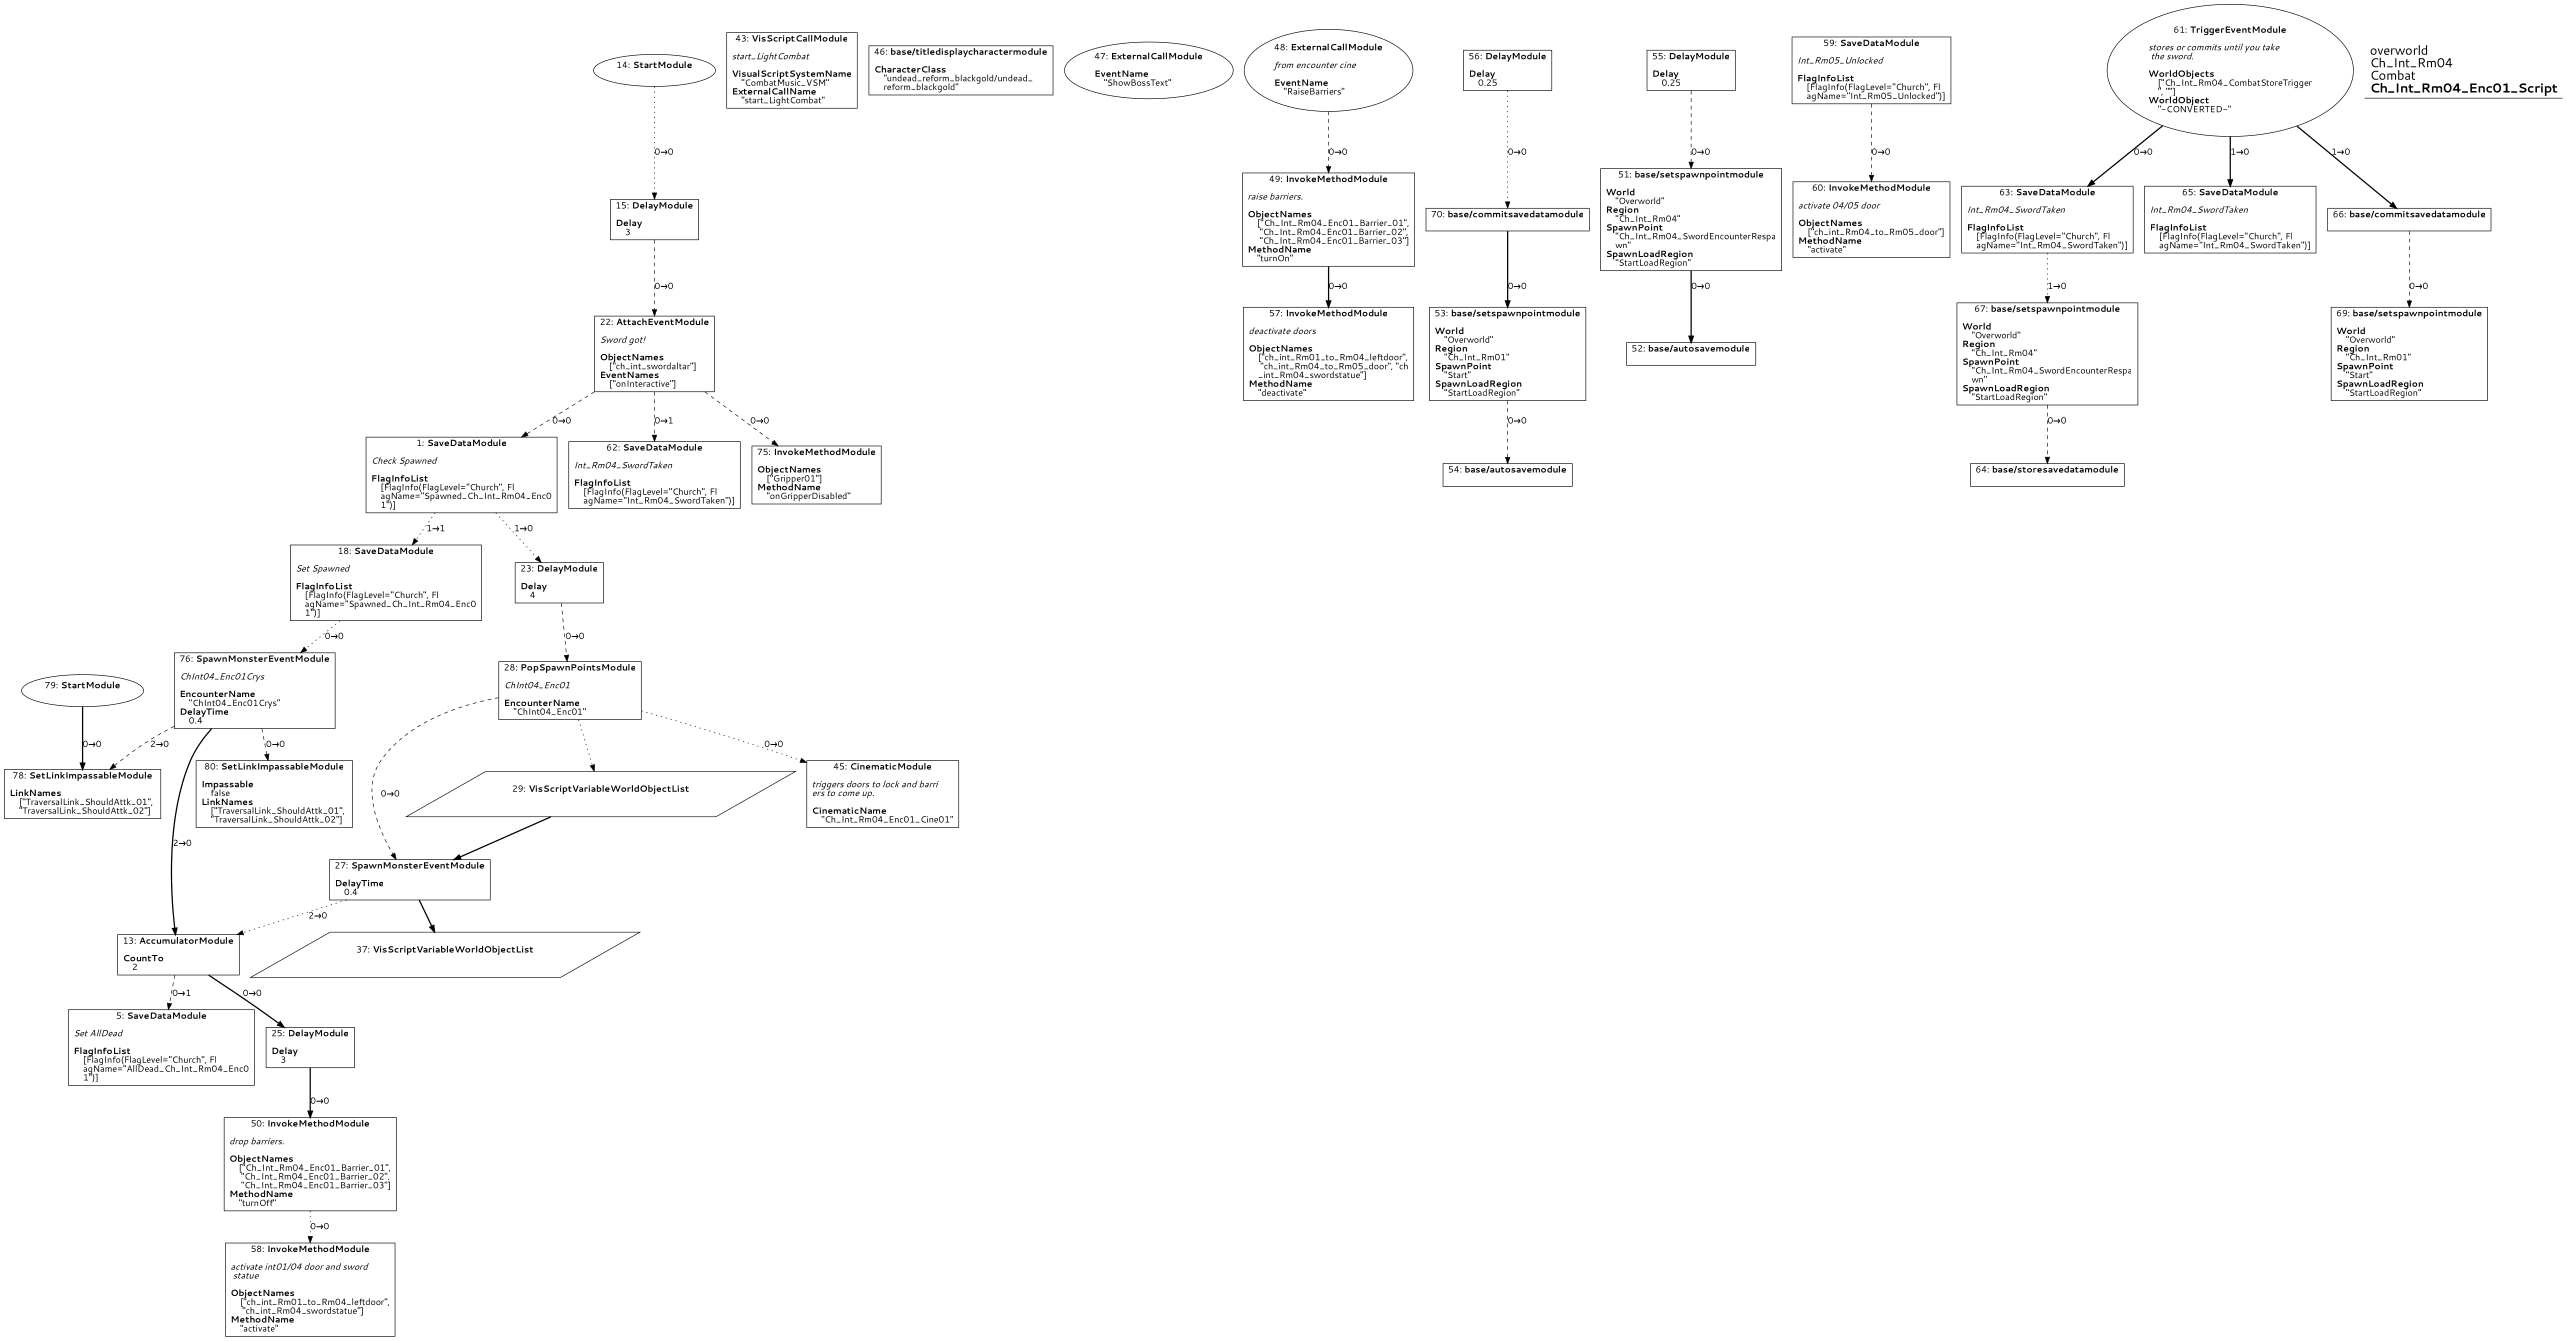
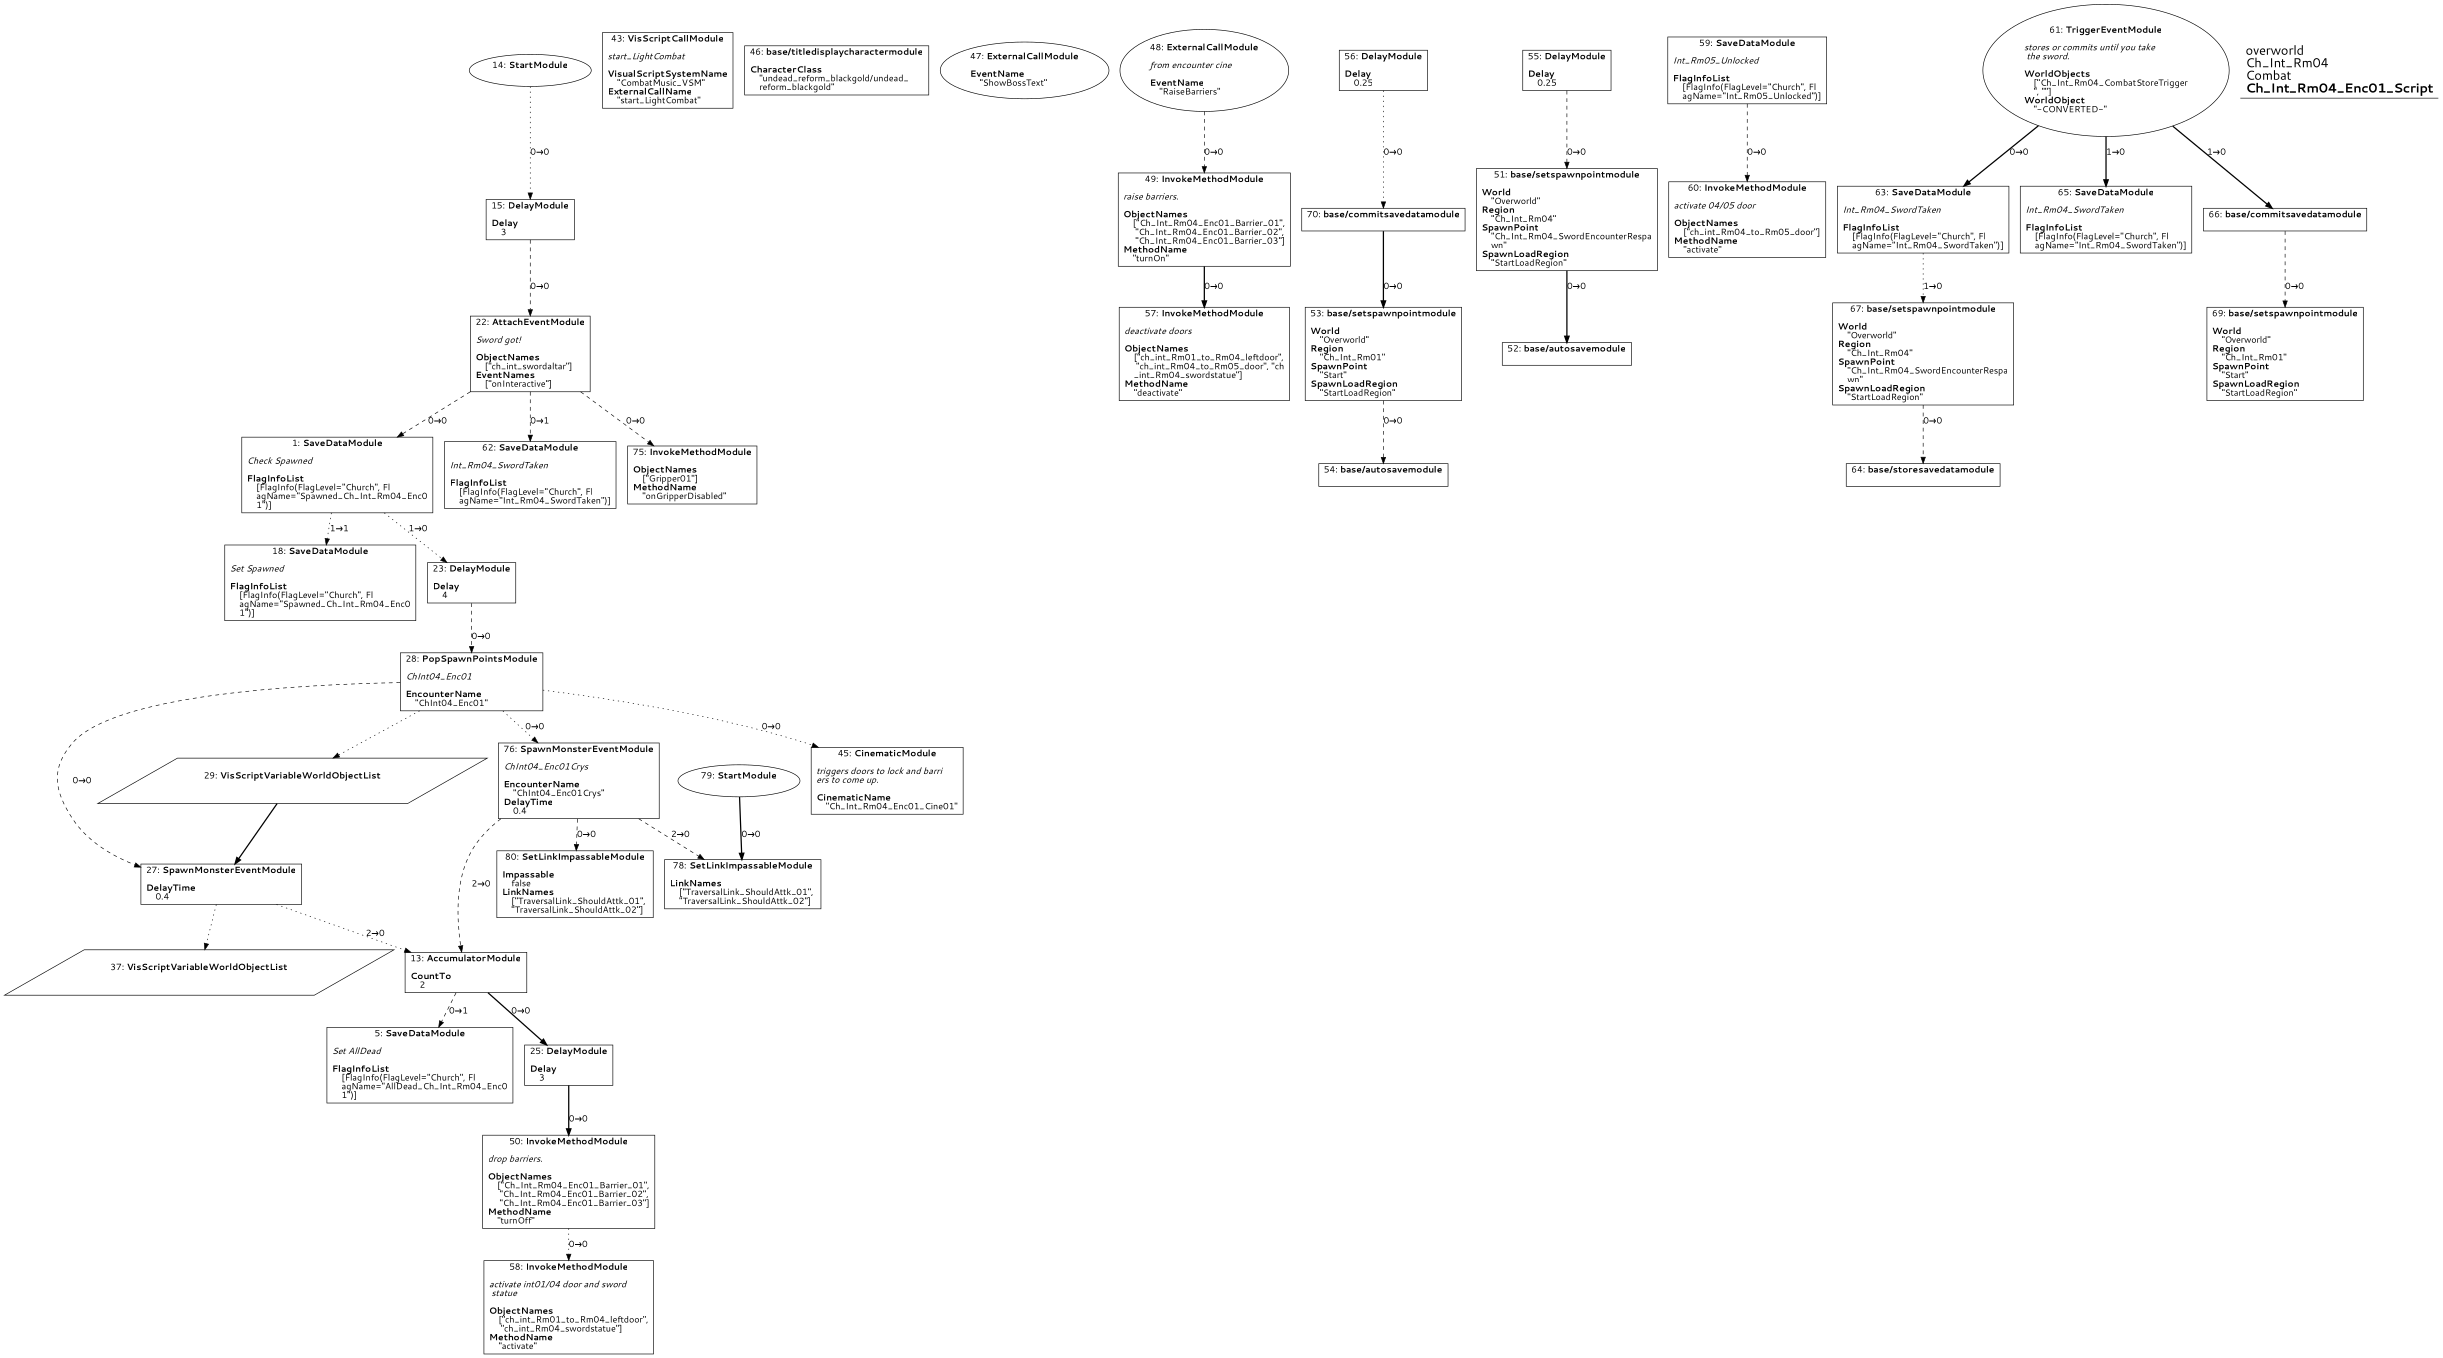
(323, 635) -> (518, 725)
(174, 824) -> (462, 876)
(425, 913) -> (211, 924)
